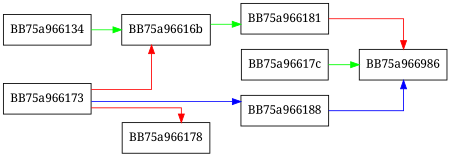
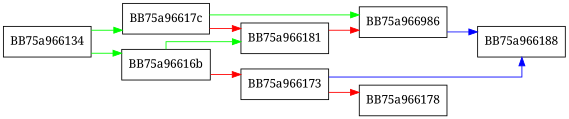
none -> (221, 29)
none -> (102, 30)
(139, 89) -> (221, 74)
(377, 111) -> (458, 32)
